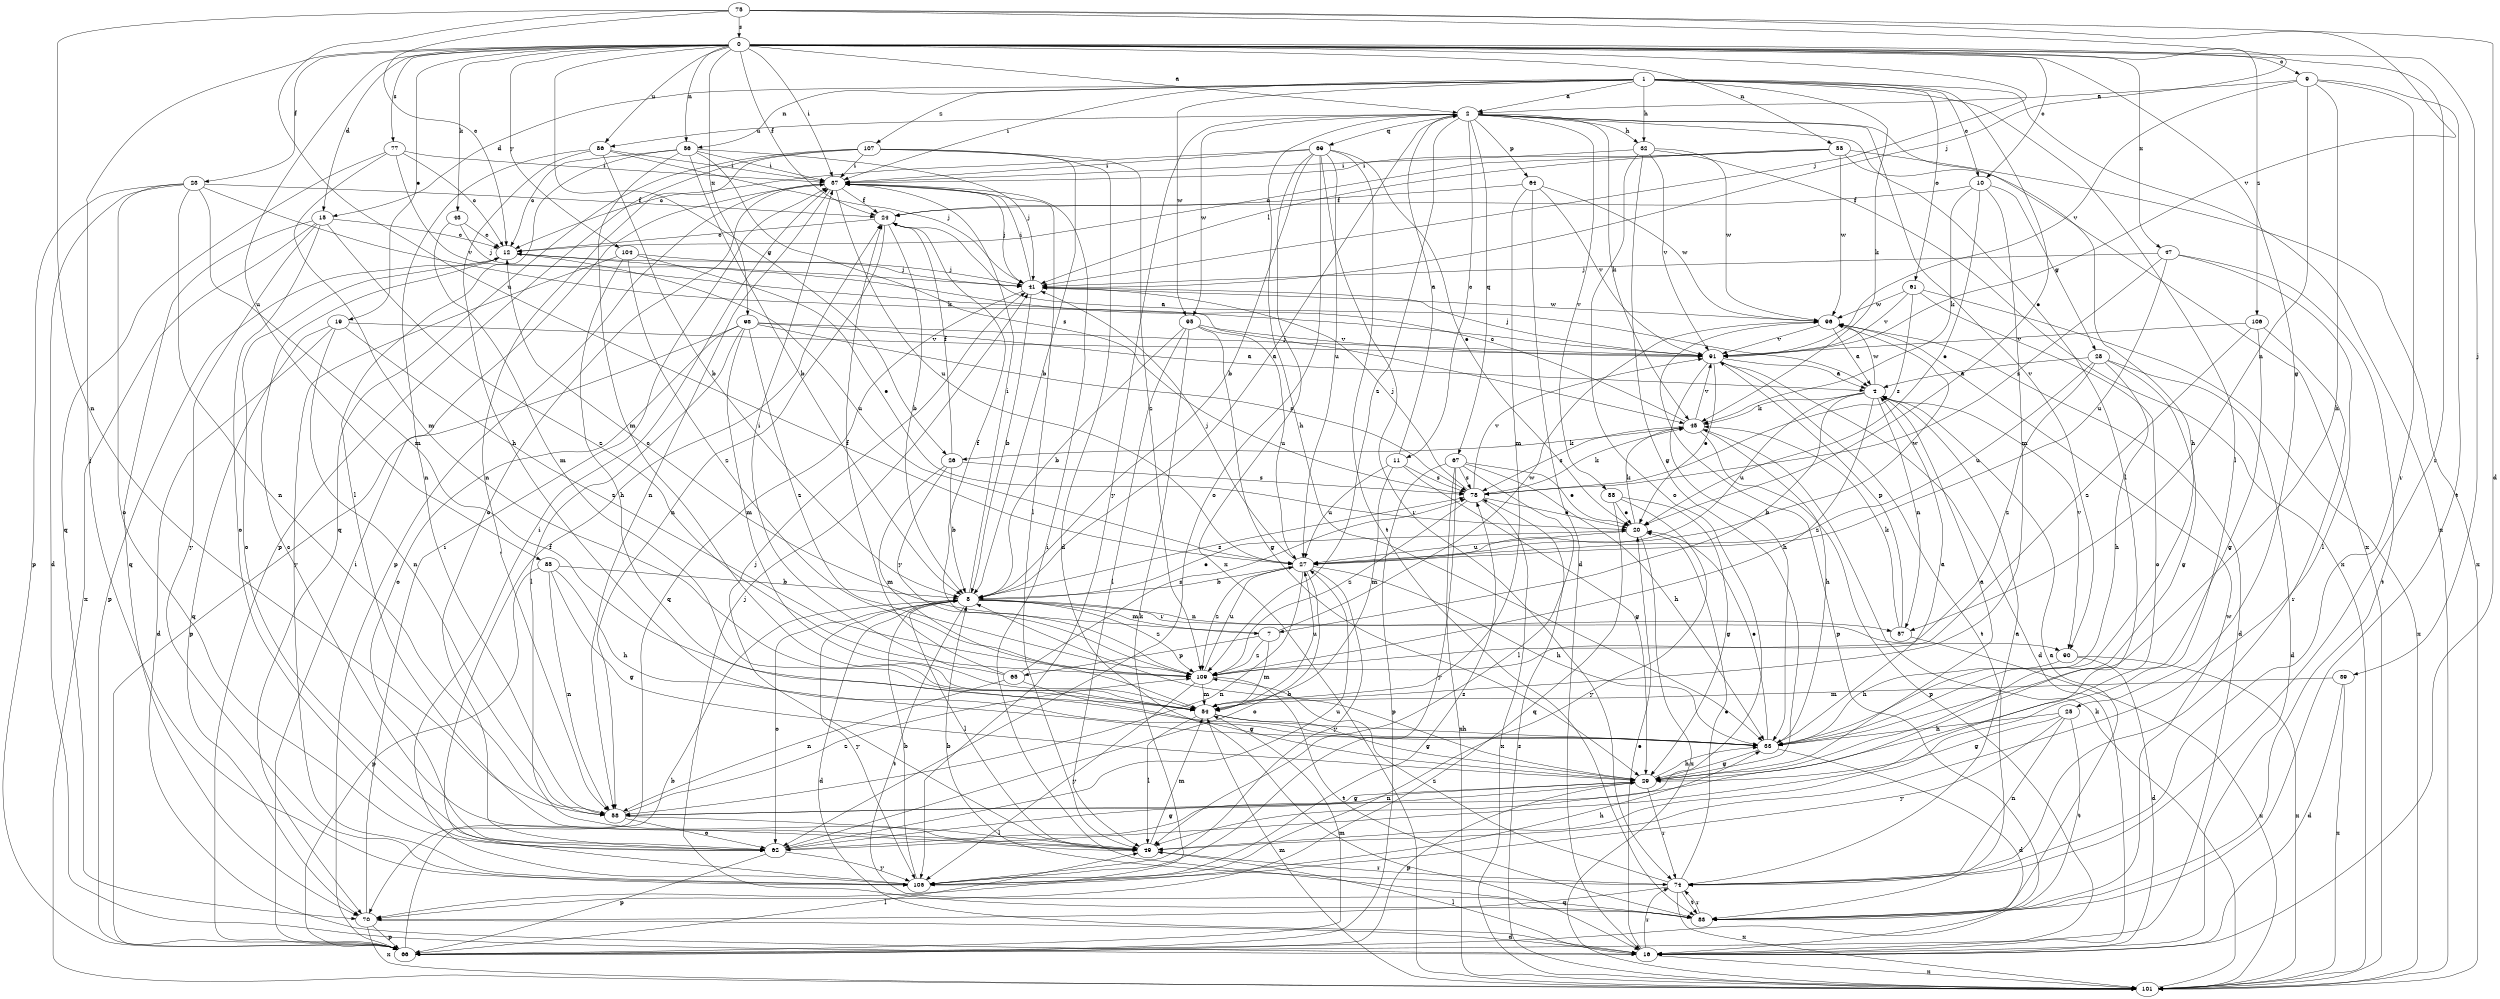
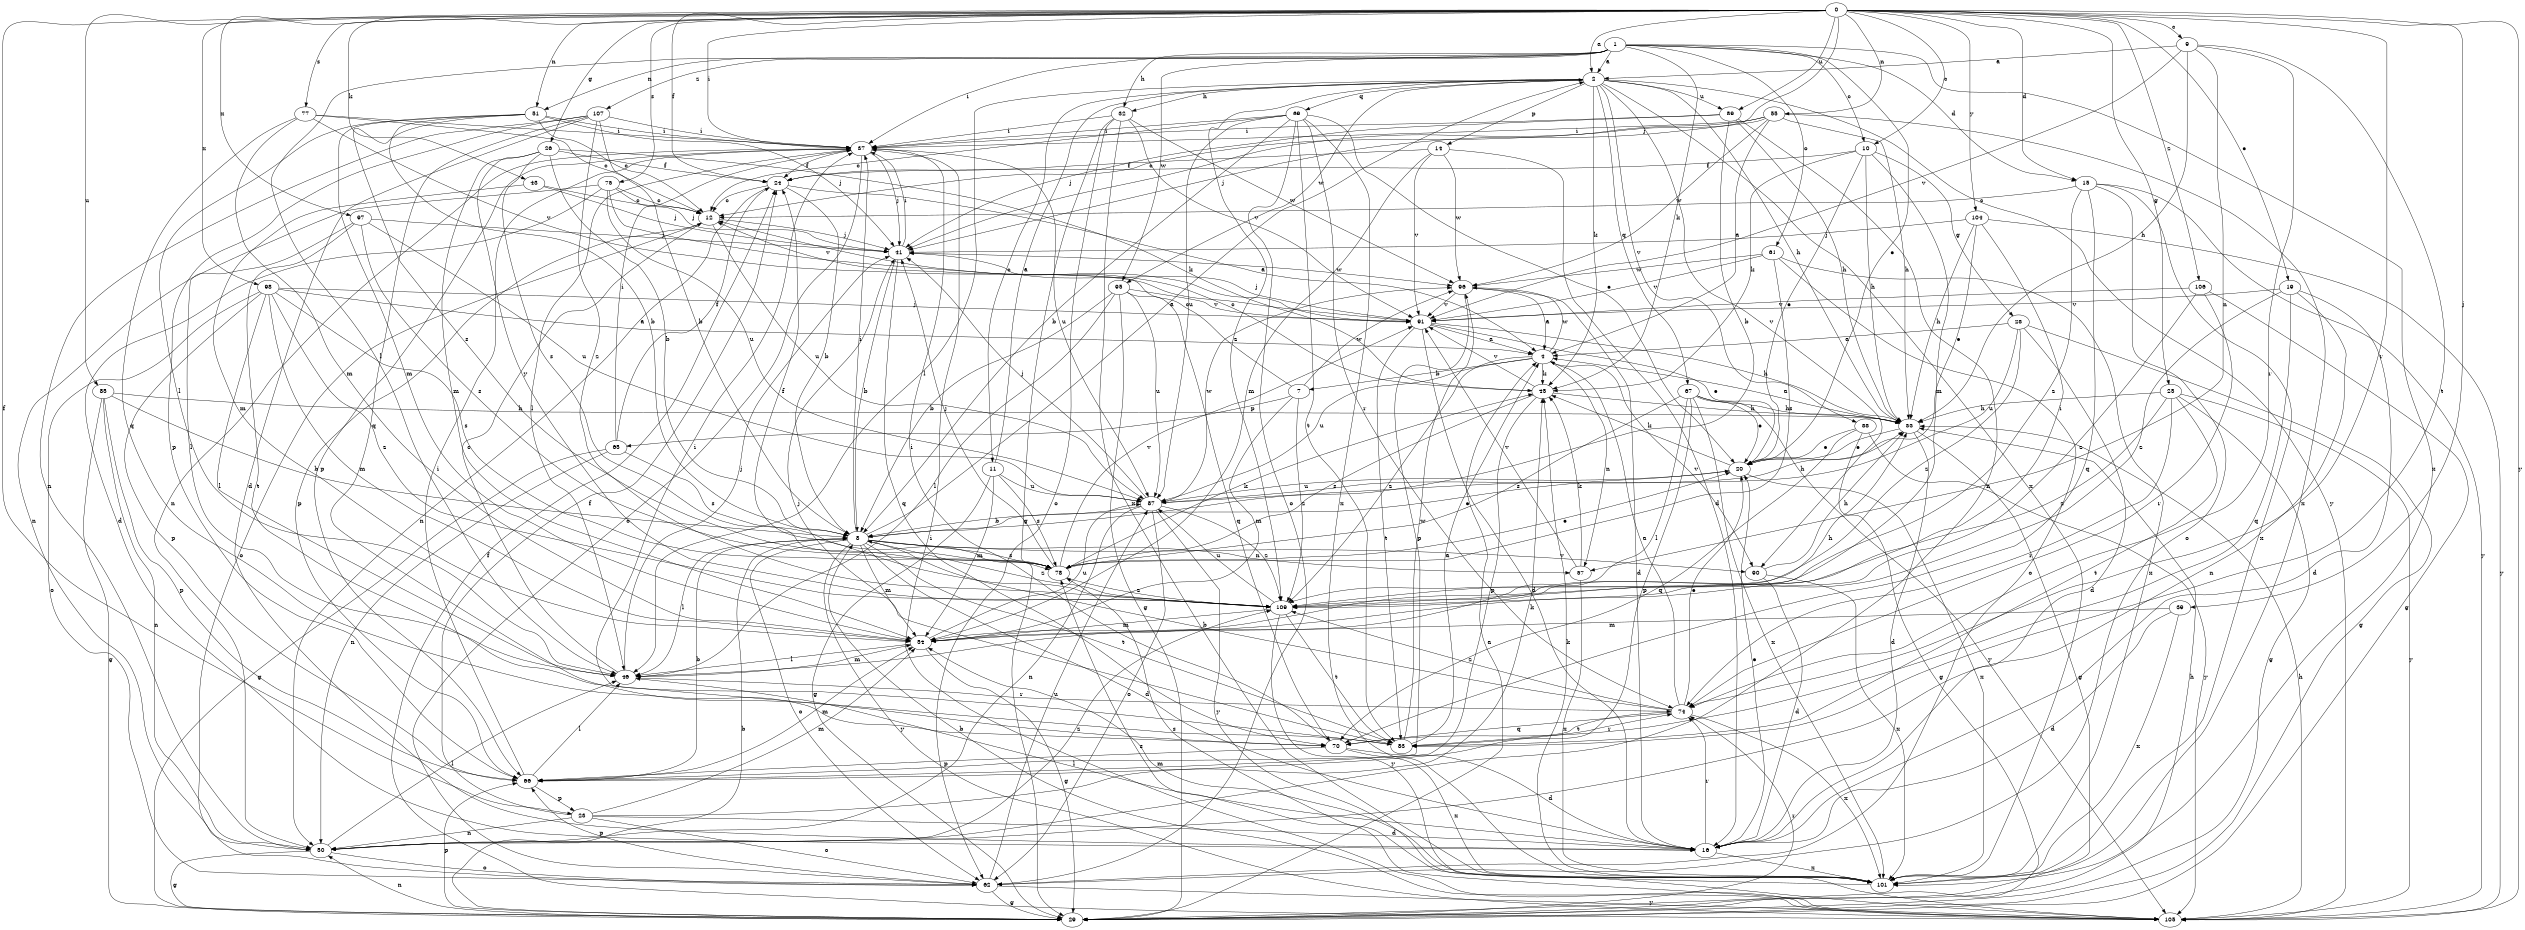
(739, 25) -> (1156, 14)
(600, 149) -> (1730, 114)
(687, 149) -> (536, 114)
(1533, 183) -> (1439, 149)
(1269, 218) -> (1223, 183)
(2168, 253) -> (361, 218)
none -> (1721, 285)
(1325, 452) -> (1059, 221)
(91, 461) -> (2520, 469)
(727, 461) -> (2061, 409)
(1881, 495) -> (1507, 448)
none -> (1936, 538)
(1303, 565) -> (1151, 504)
(1117, 614) -> (884, 591)
(1141, 617) -> (1238, 521)
(1162, 617) -> (1562, 556)
(2096, 644) -> (1870, 283)
(15, 680) -> (553, 798)
(2013, 799) -> (2031, 556)
(615, 816) -> (321, 851)
(1148, 851) -> (625, 677)
(1575, 975) -> none
